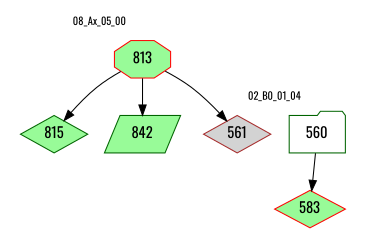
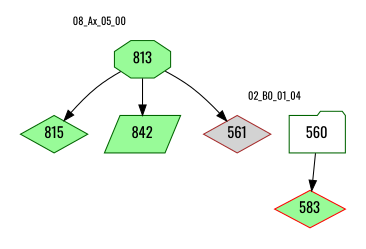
(143, 59) -> (143, 59)
